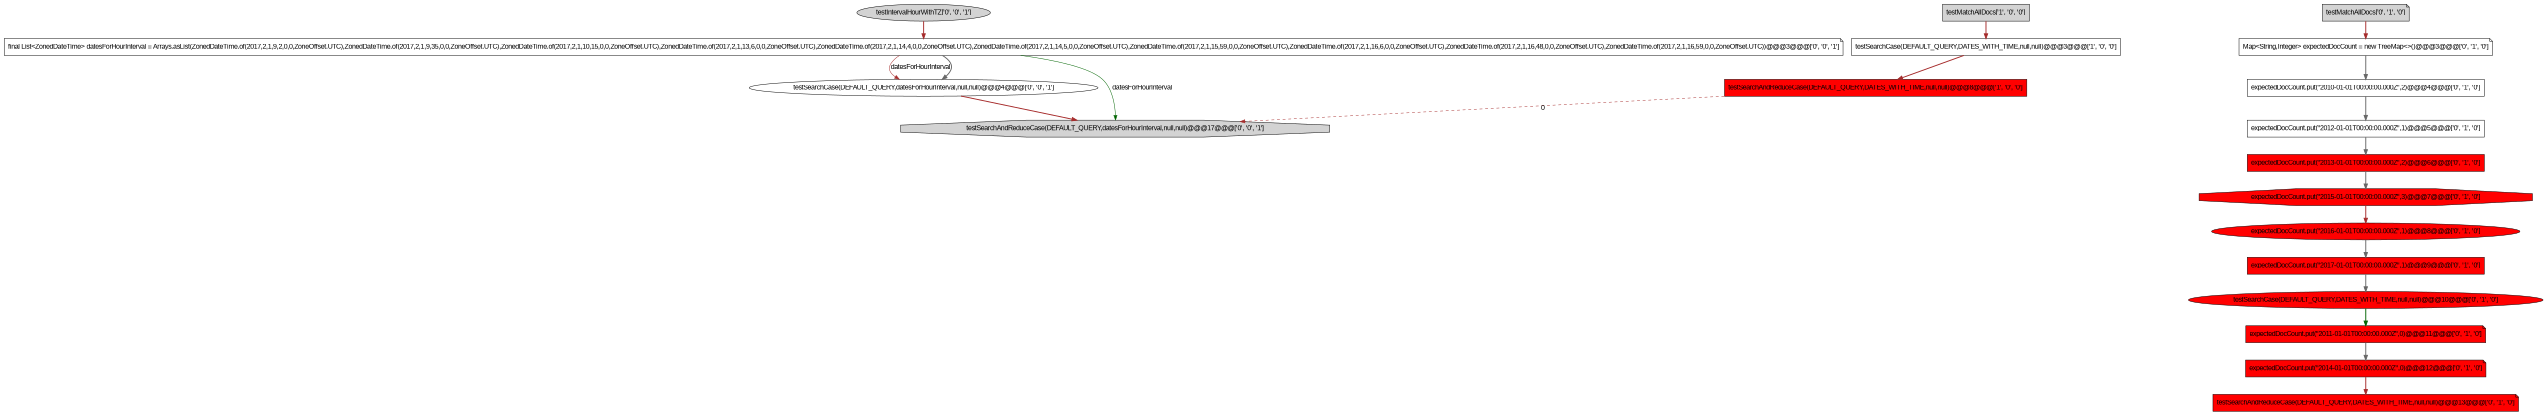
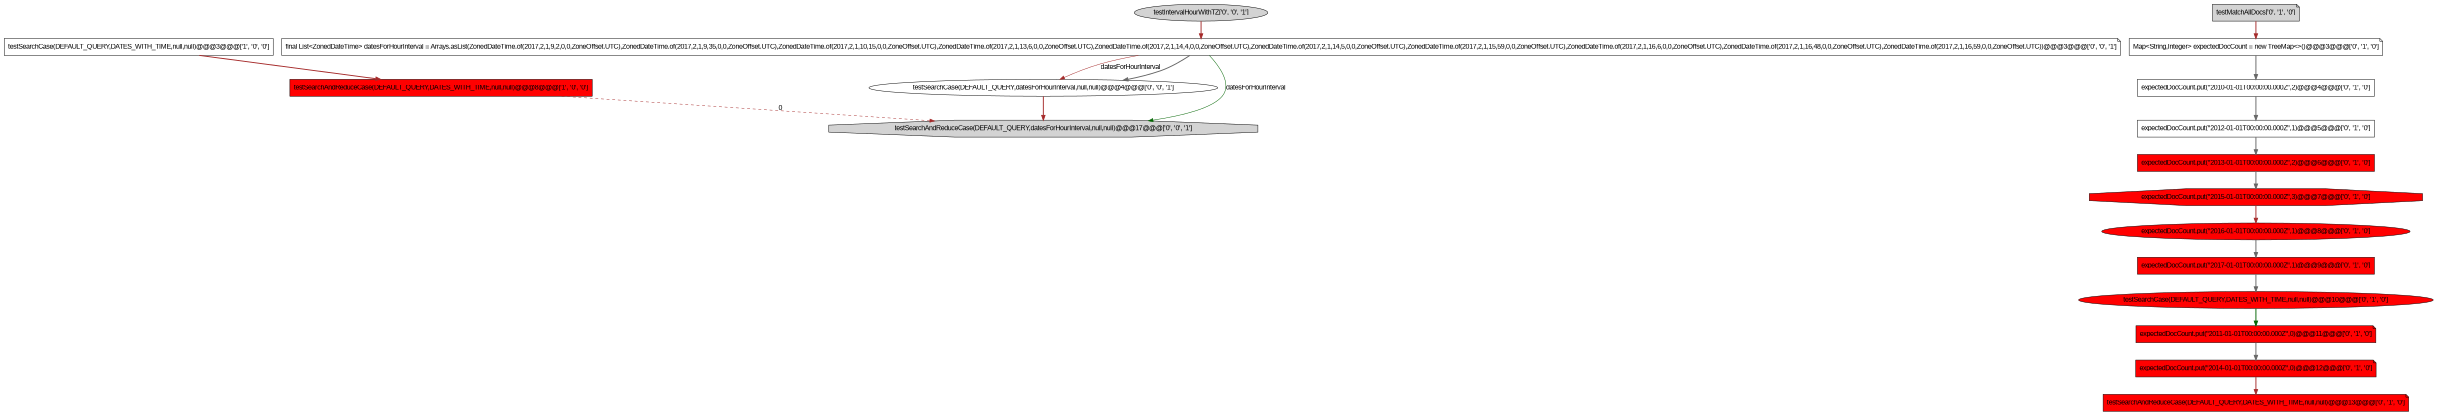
(1986, 13) -> none
